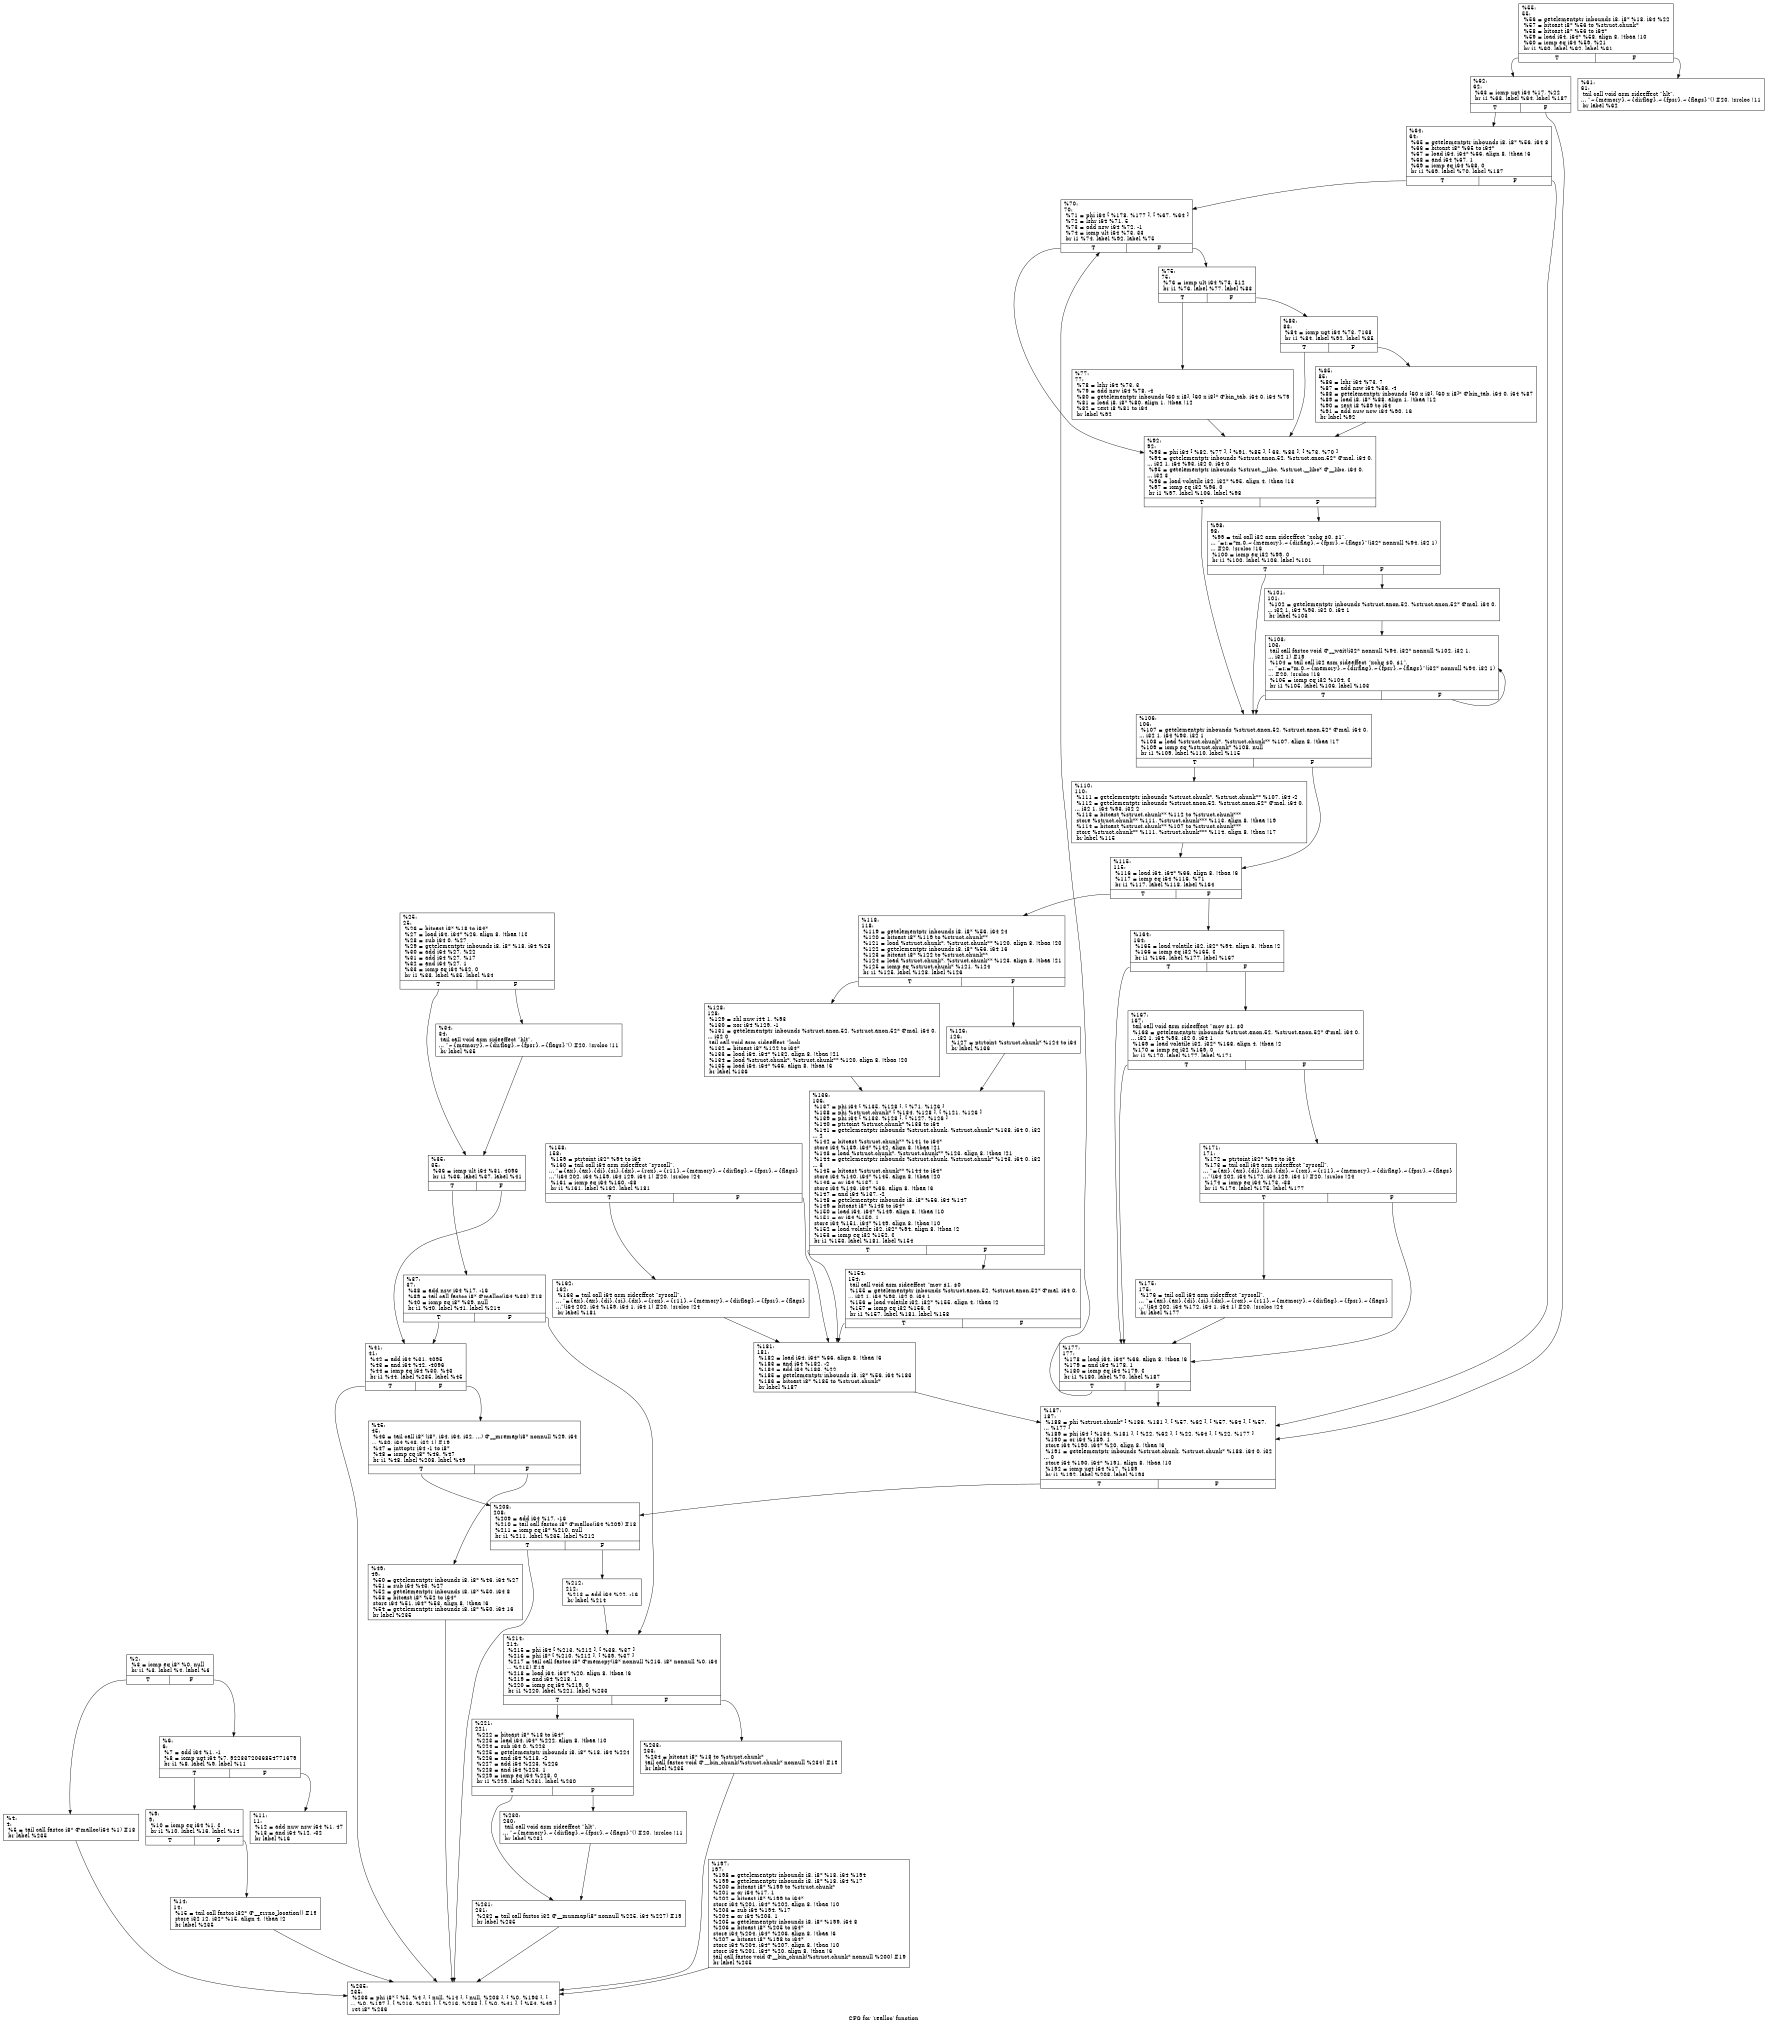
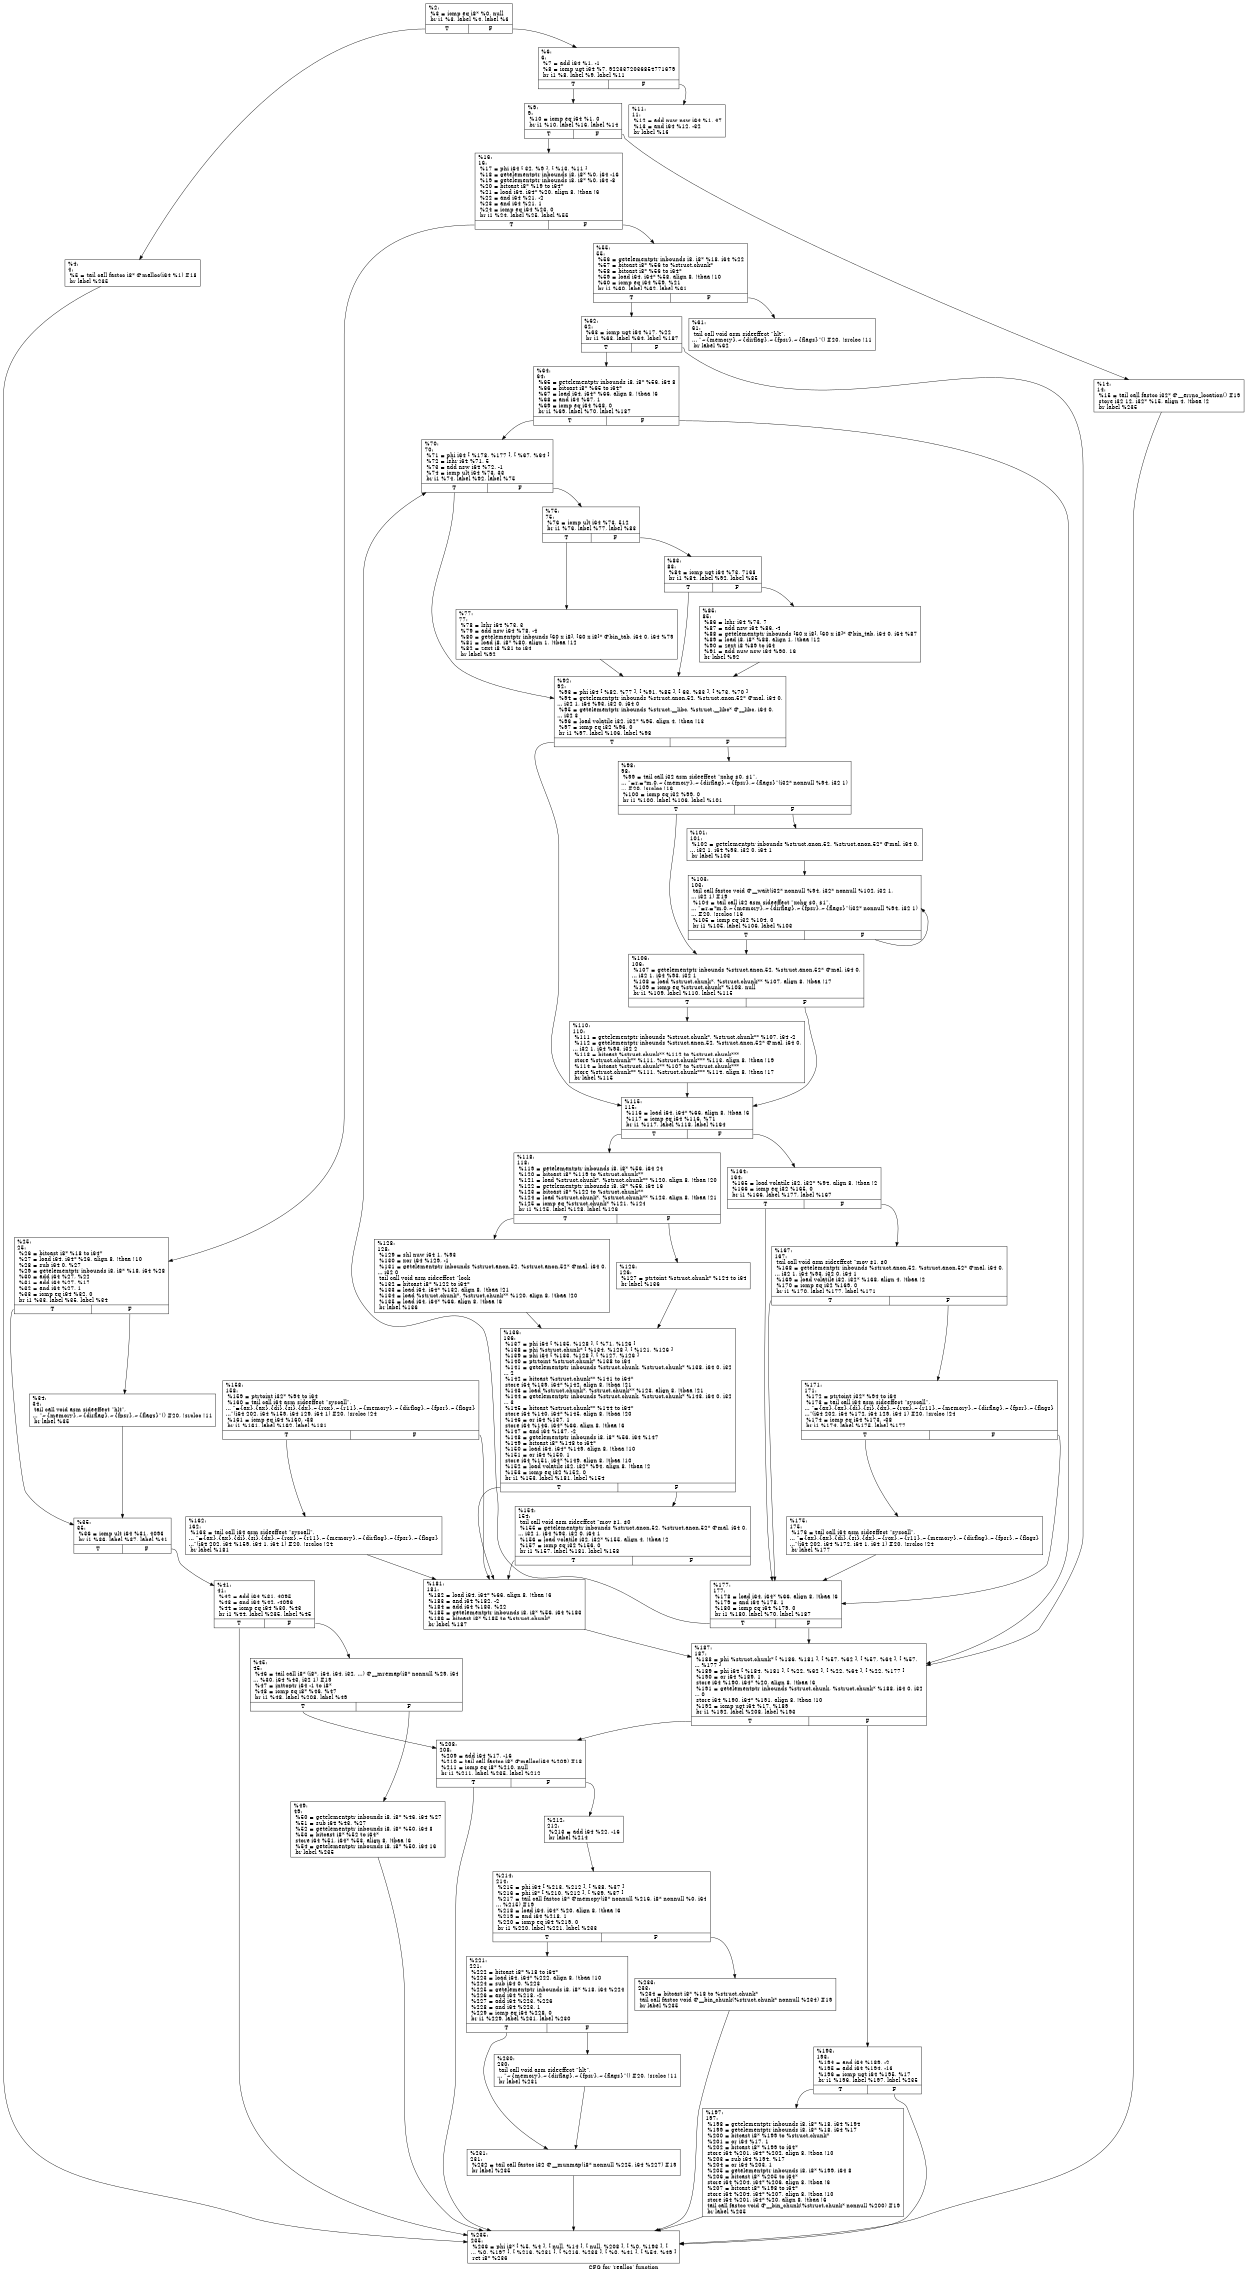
none -> (549, 191)
(1211, 611) -> (559, 935)
(747, 1019) -> (417, 1255)
(474, 1298) -> none
none -> (868, 2070)
